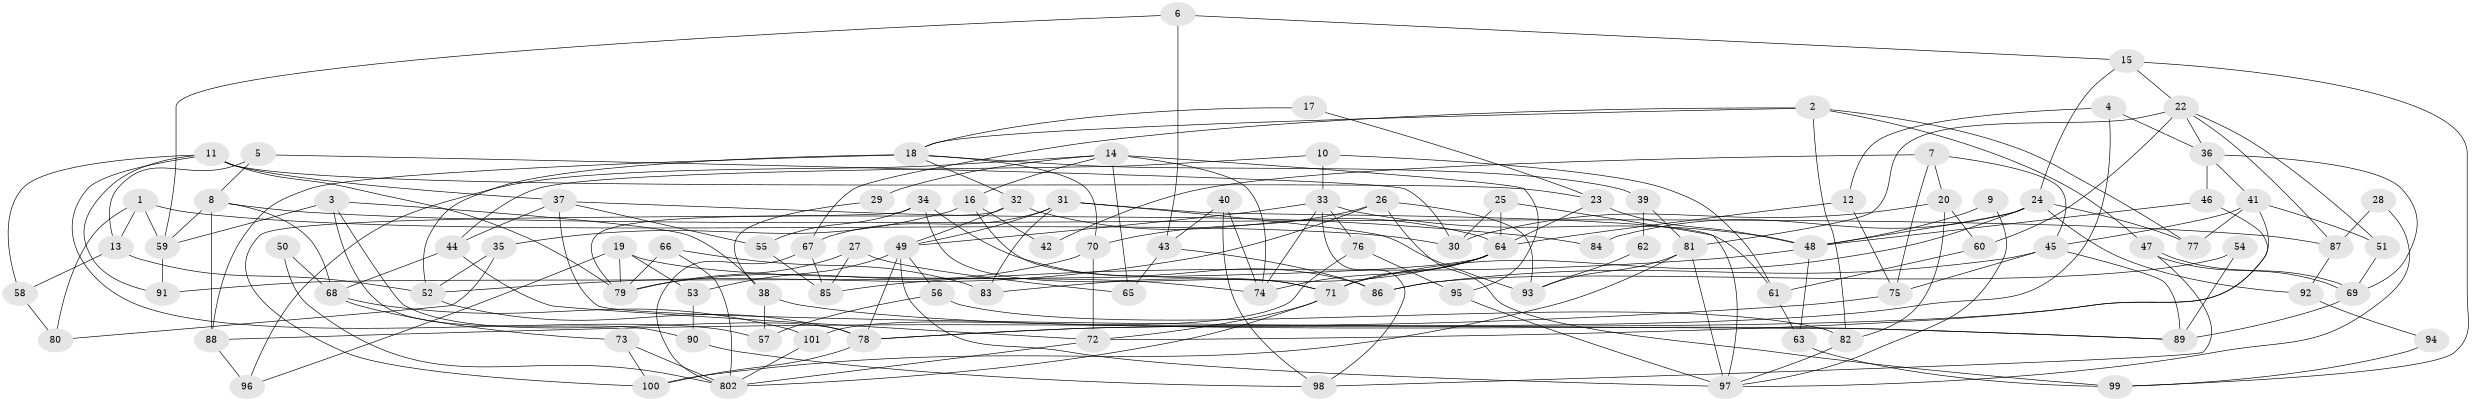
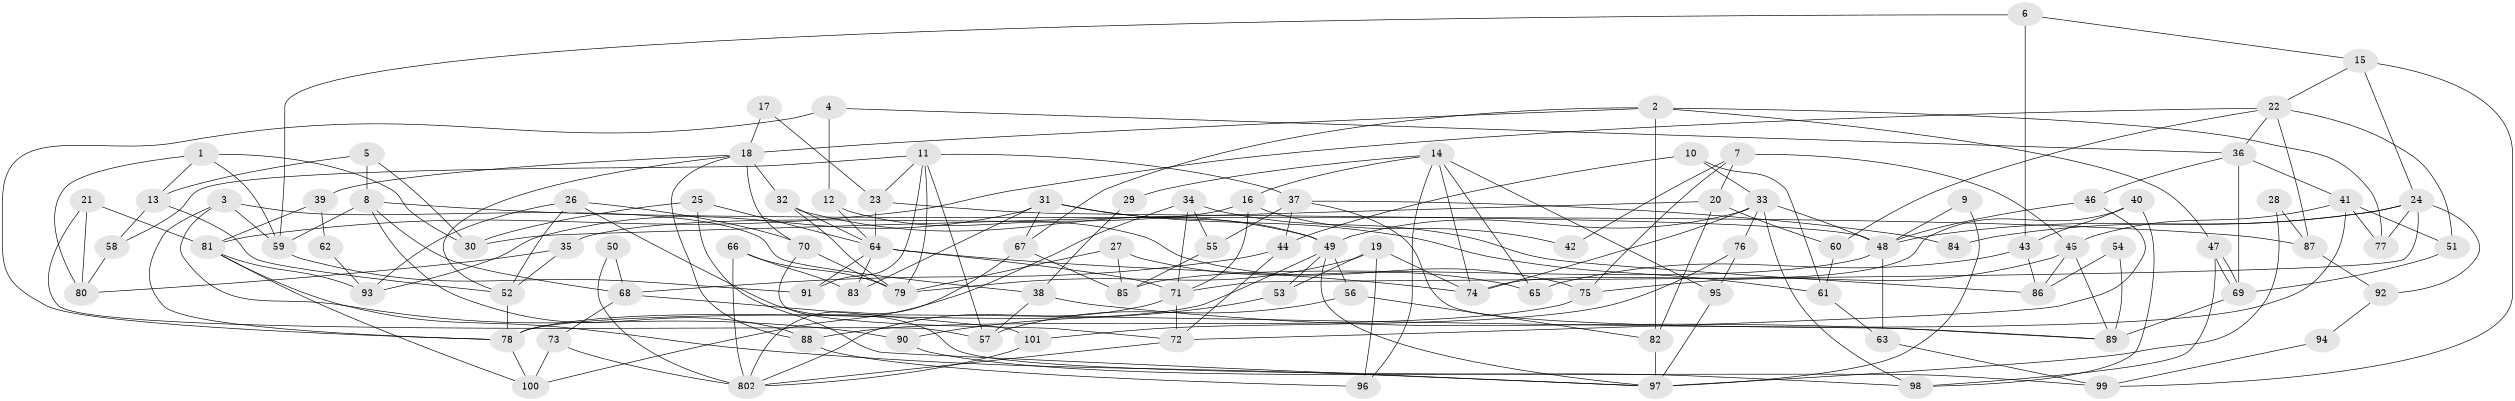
none -> (87, 201)
